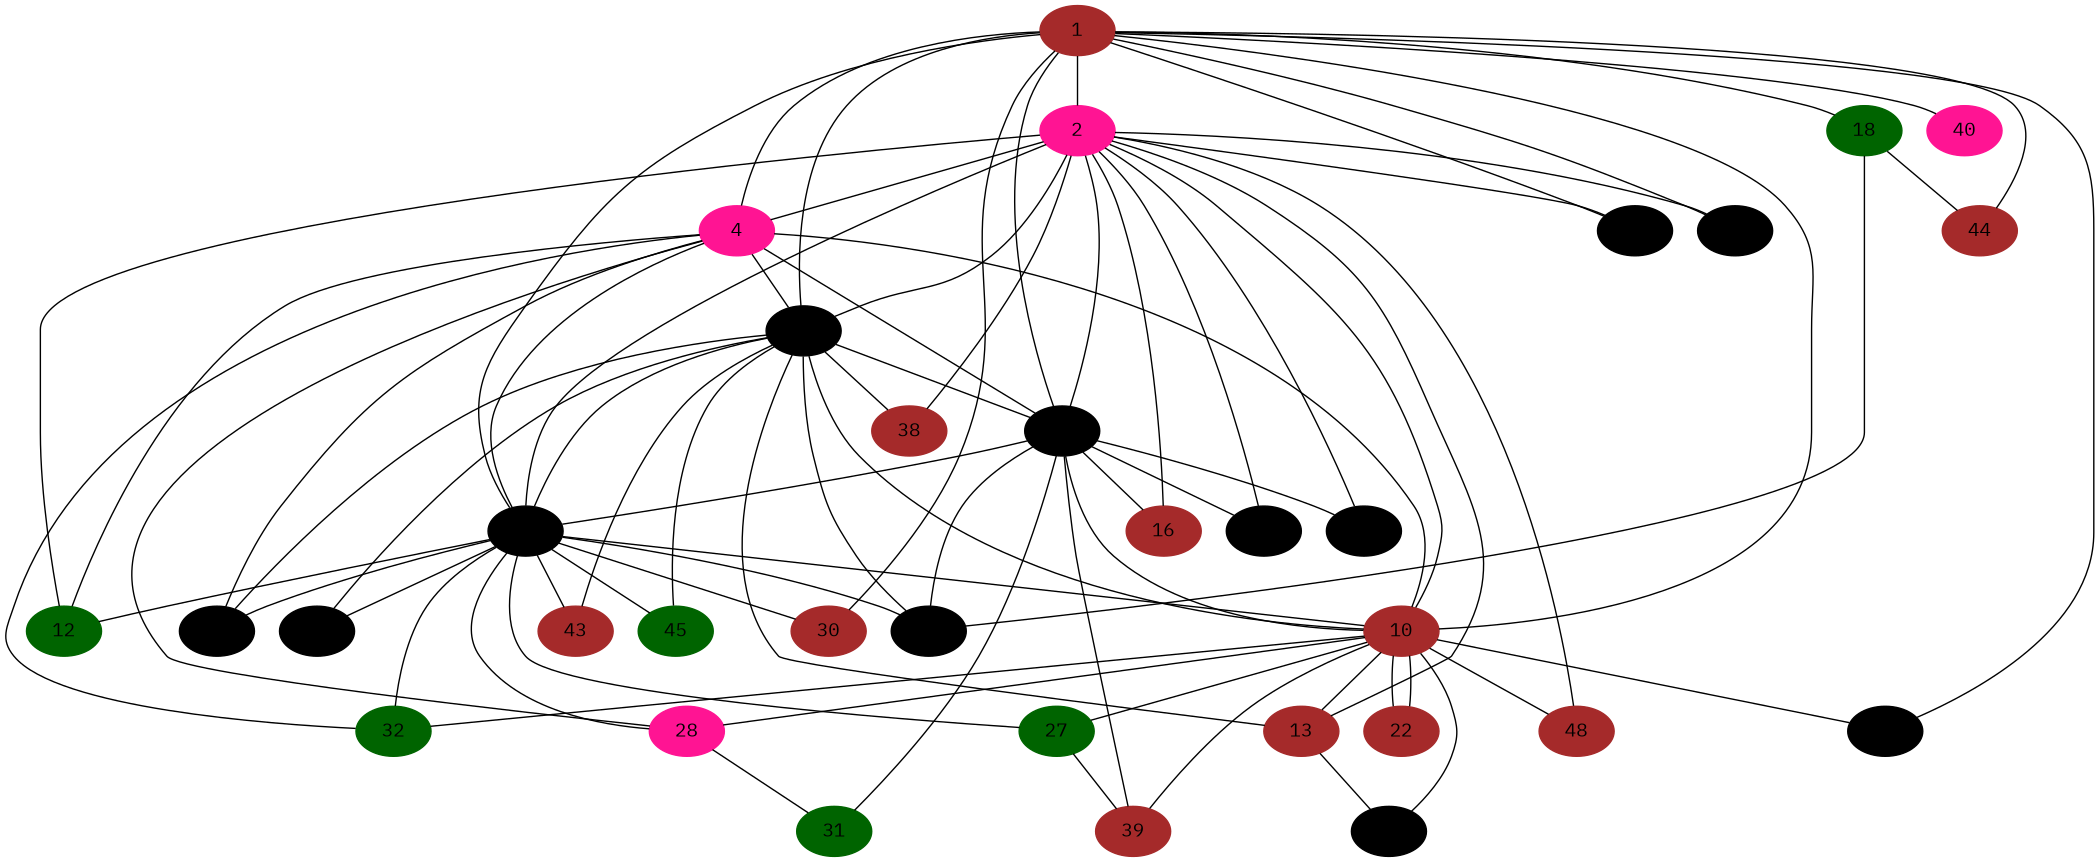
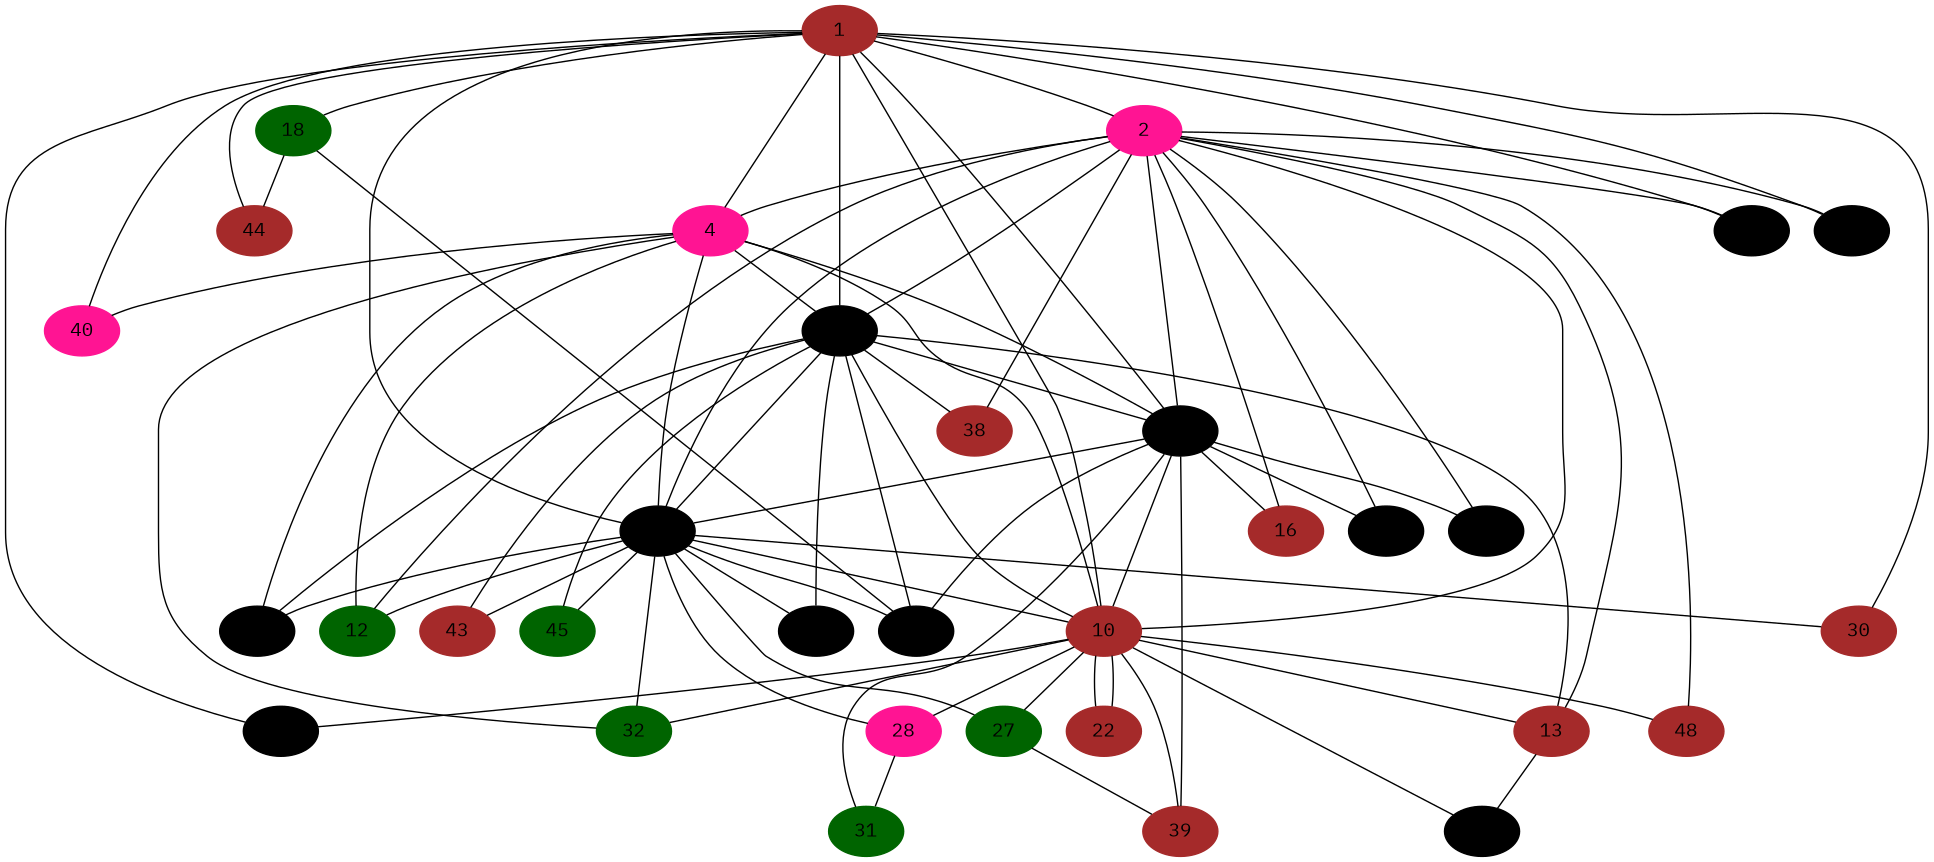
(150, 522) -> (390, 259)
